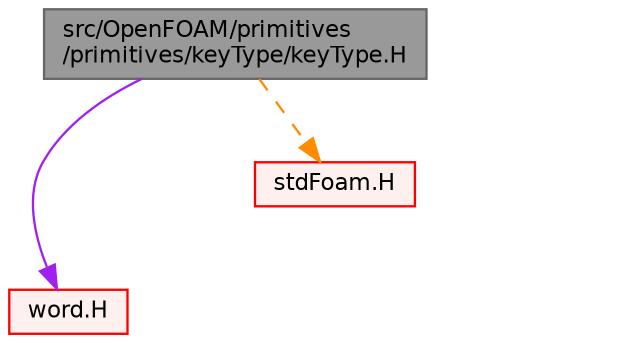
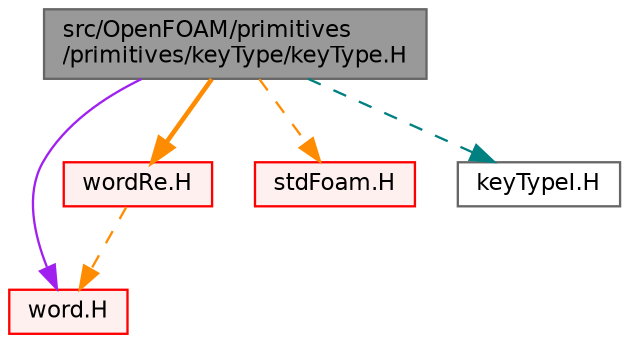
none -> (138, 184)
none -> (539, 184)
